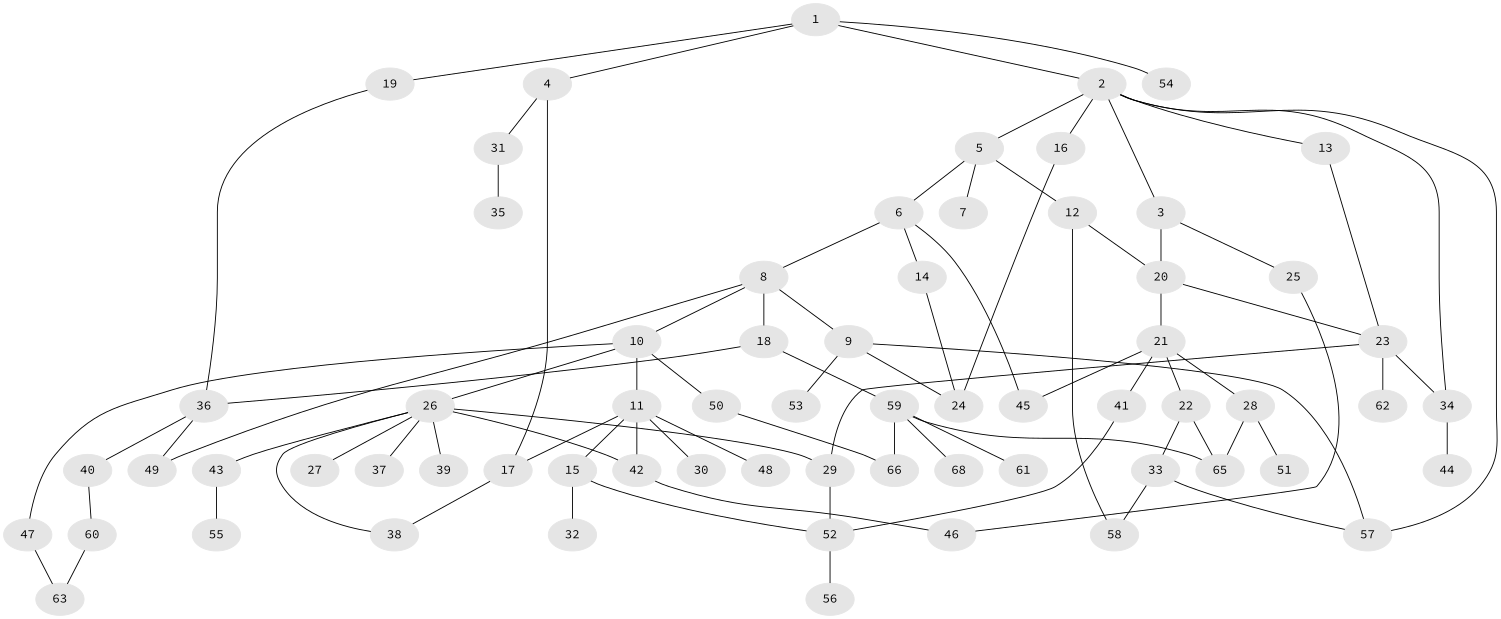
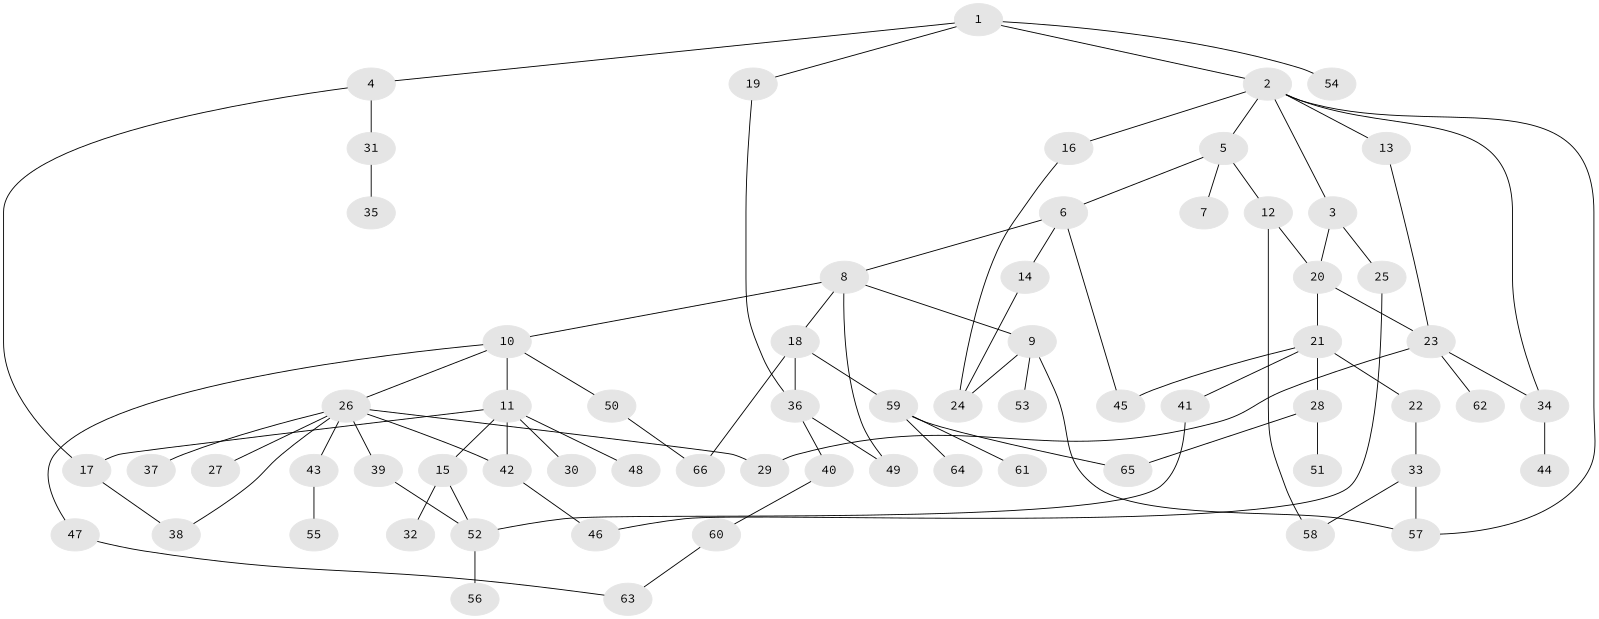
(894, 438) -> (748, 406)
(1203, 438) -> none
(959, 470) -> (958, 470)
(830, 503) -> (422, 500)
